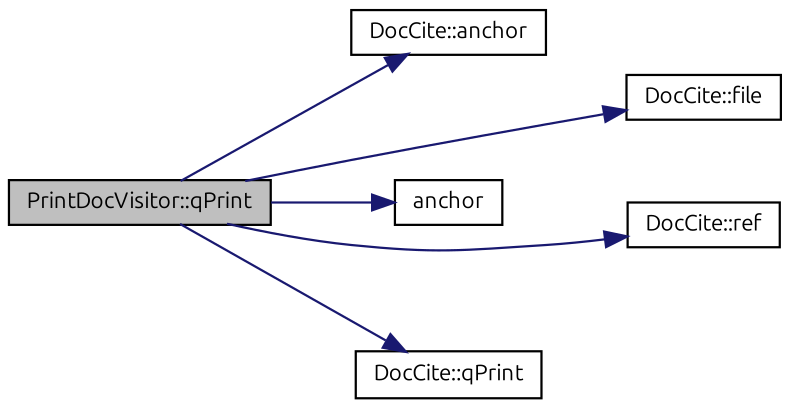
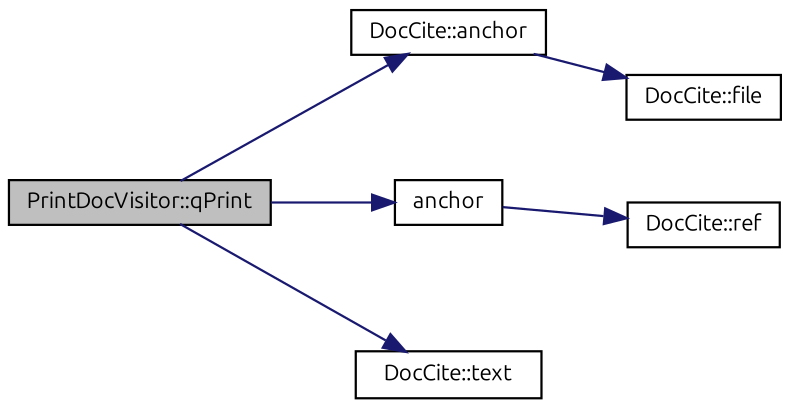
(424, 146) -> (569, 63)
(415, 250) -> (553, 212)
(449, 375) -> (449, 375)
